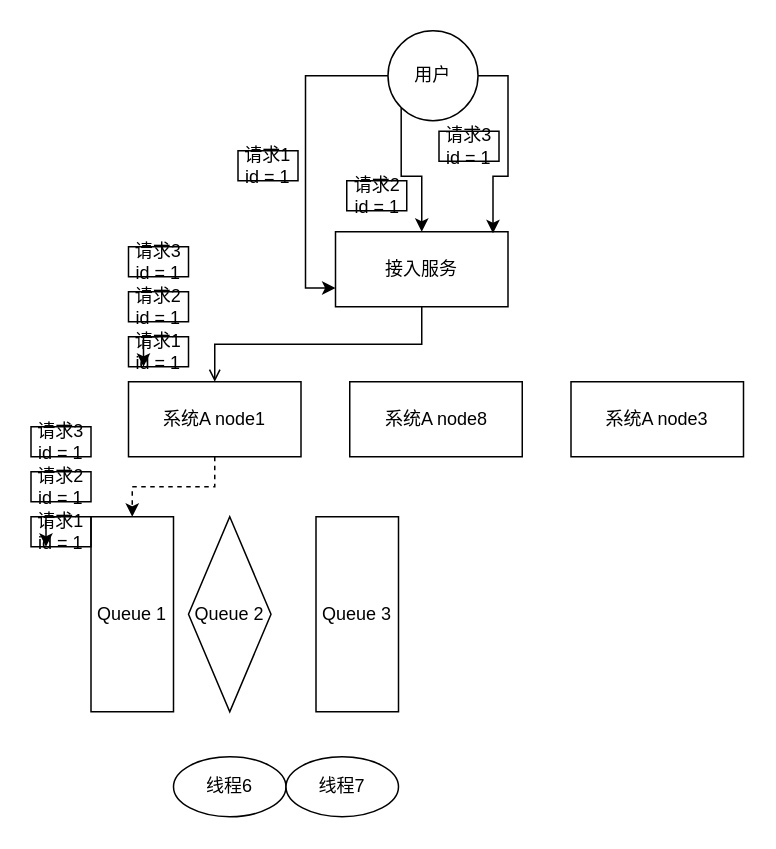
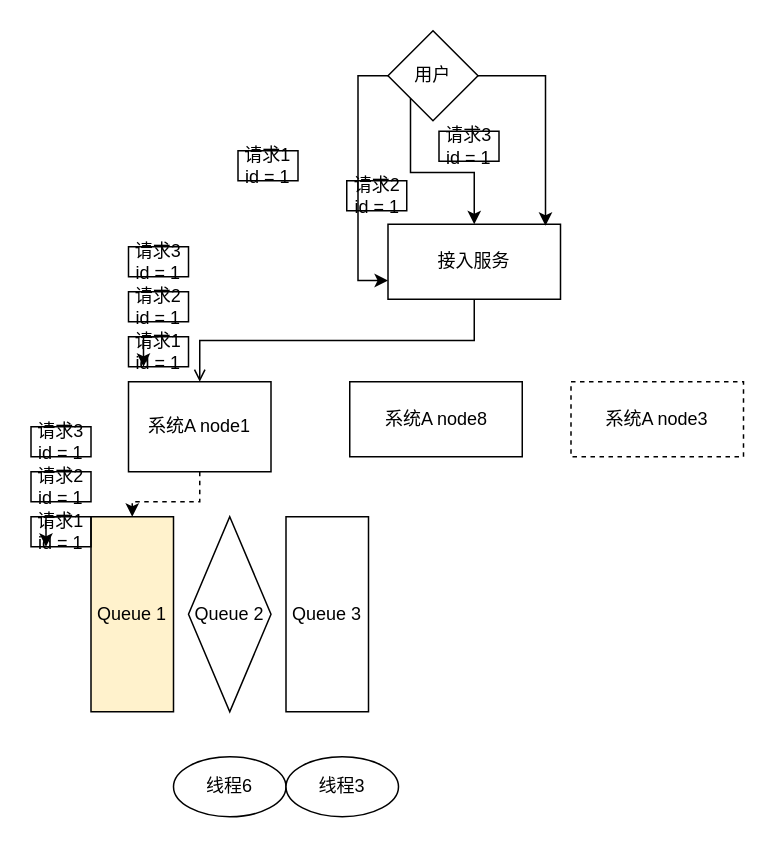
(433, 76) -> (433, 76)
(422, 269) -> (474, 262)
(215, 419) -> (200, 427)
(657, 419) -> (657, 419)
(132, 614) -> (132, 614)
(357, 614) -> (327, 614)
(342, 787) -> (342, 787)
